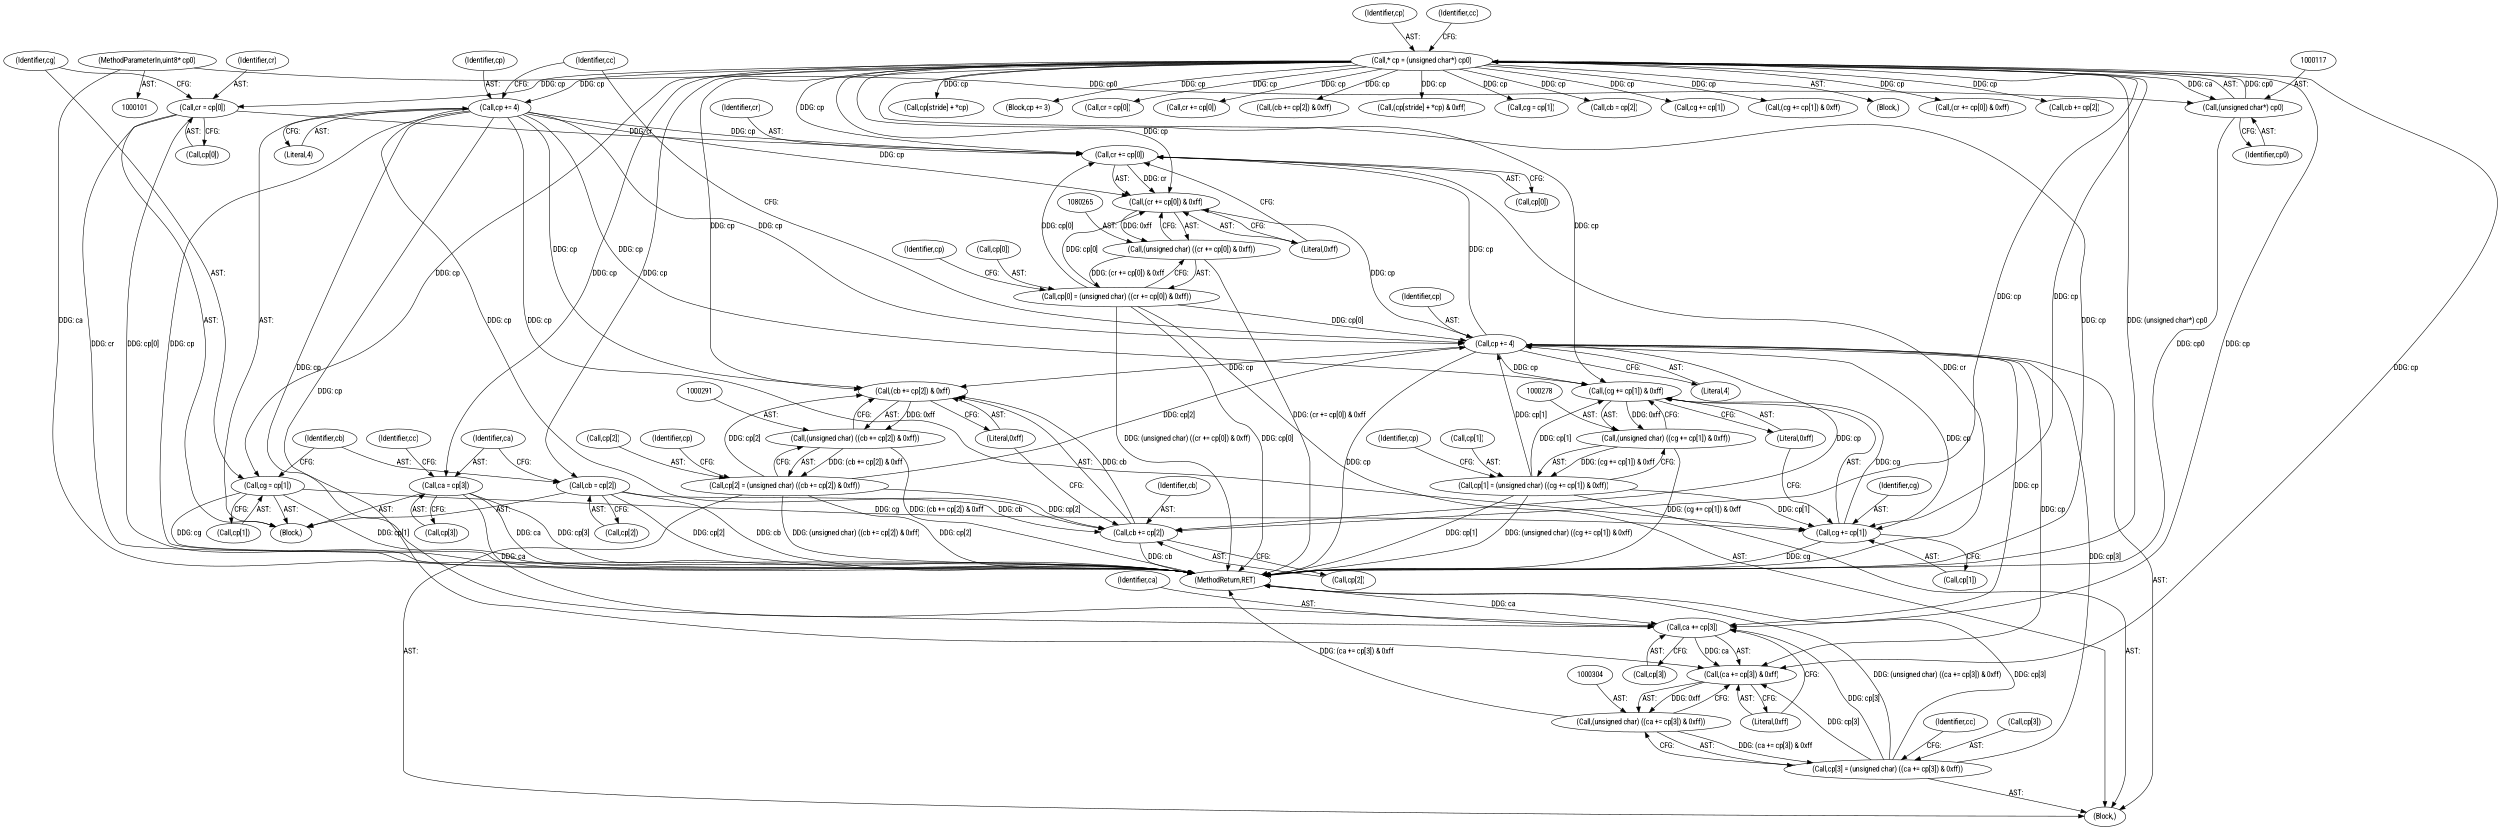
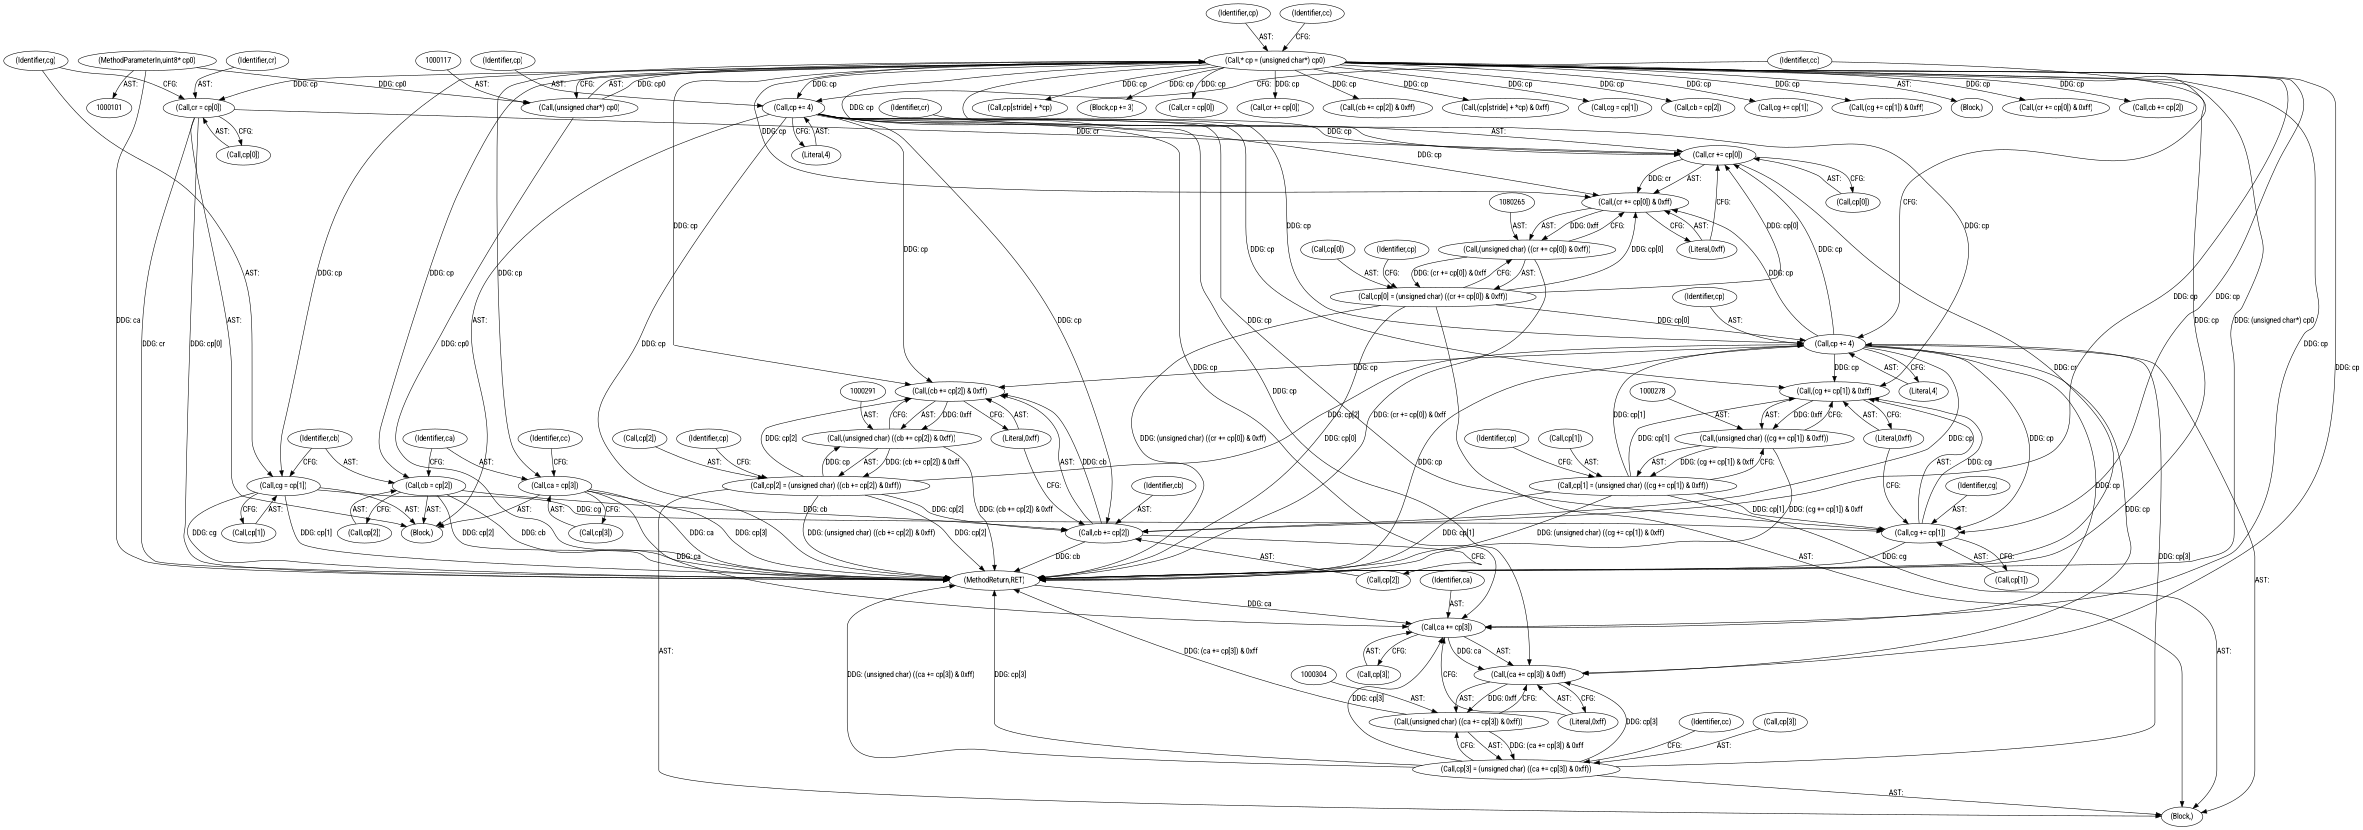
(2200, 84) -> (588, 84)
(2267, 155) -> none
(784, 462) -> (838, 462)
